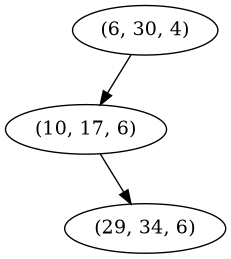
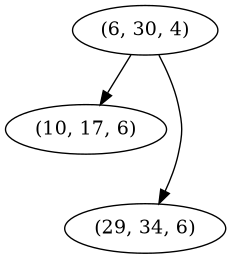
(112, 173) -> (181, 122)
